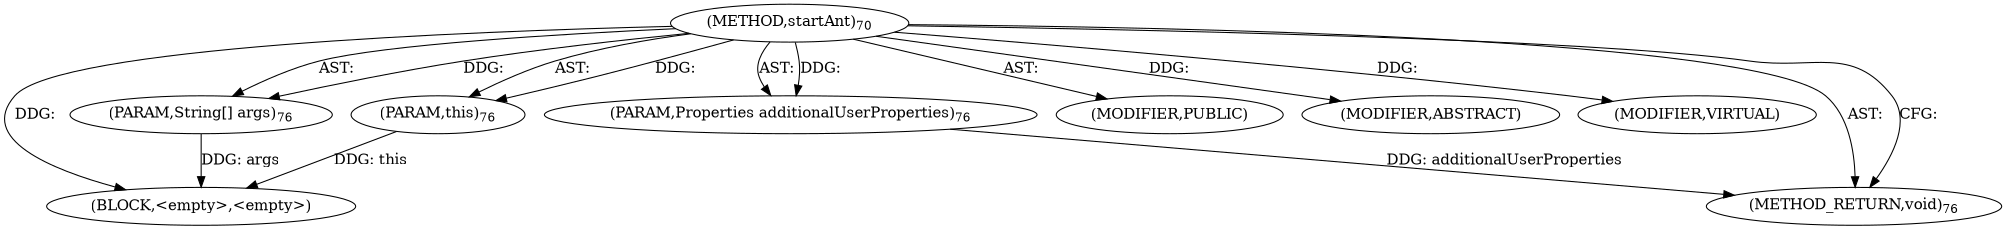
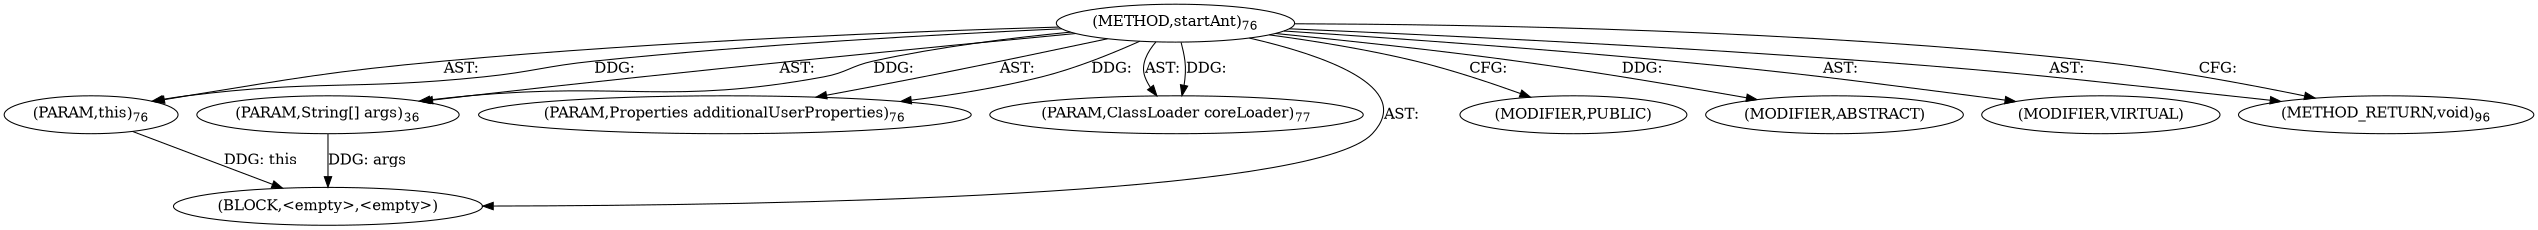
(864, 22) -> (1250, 22)
(1023, 69) -> (1491, 69)
(1400, 69) -> (1843, 69)
(285, 113) -> (412, 113)
(37, 115) -> (1404, 115)
none -> (1176, 115)
(1337, 162) -> none
(1951, 205) -> (2483, 113)
